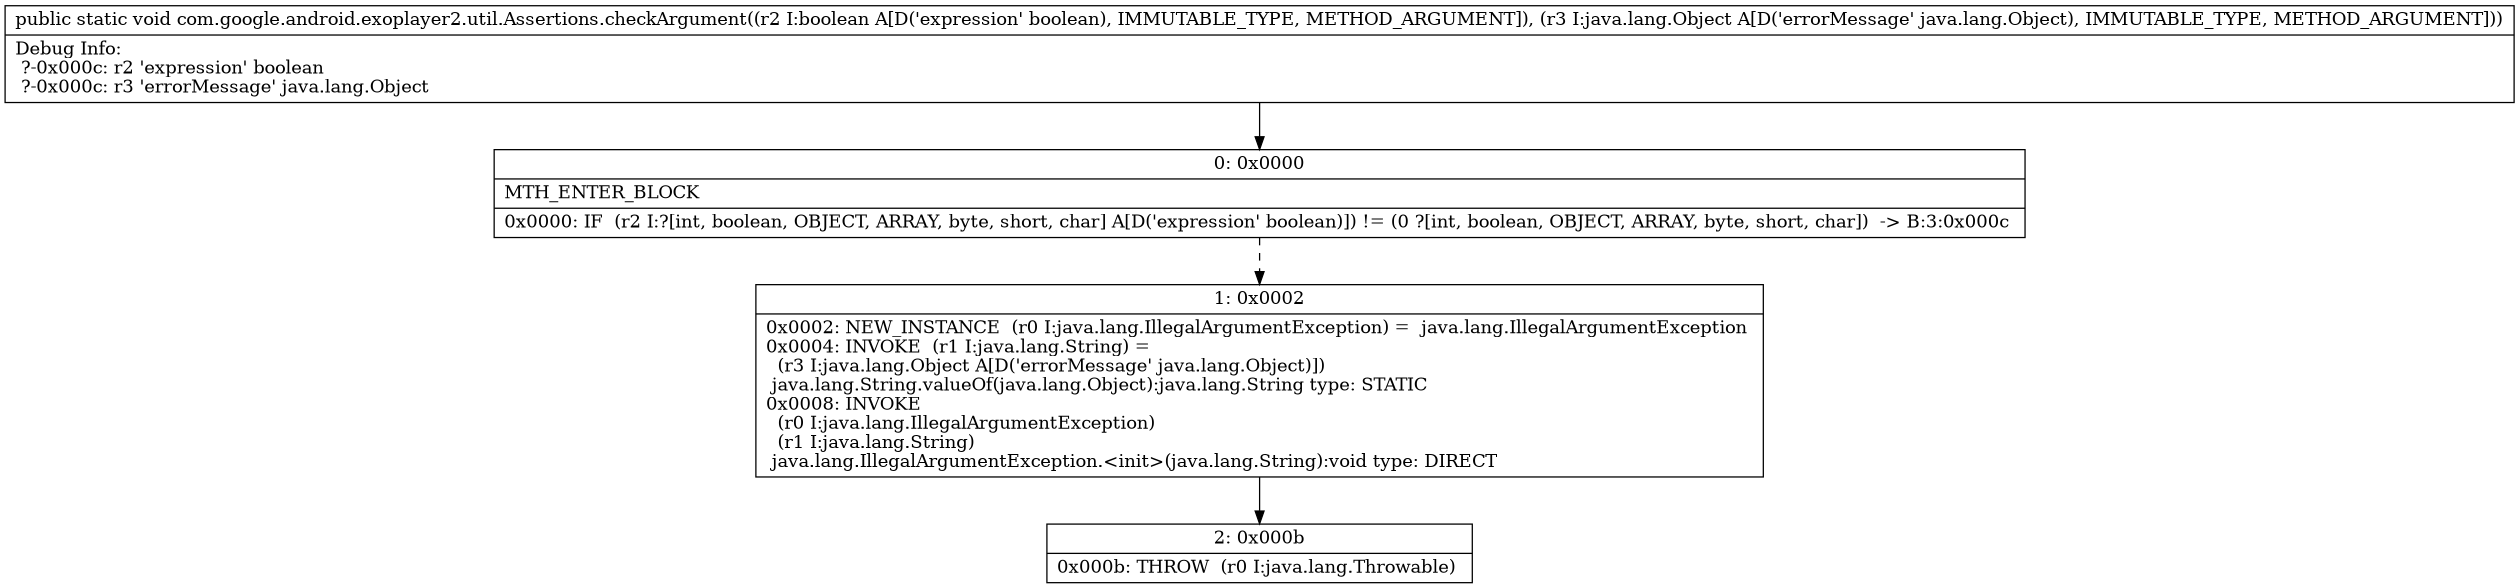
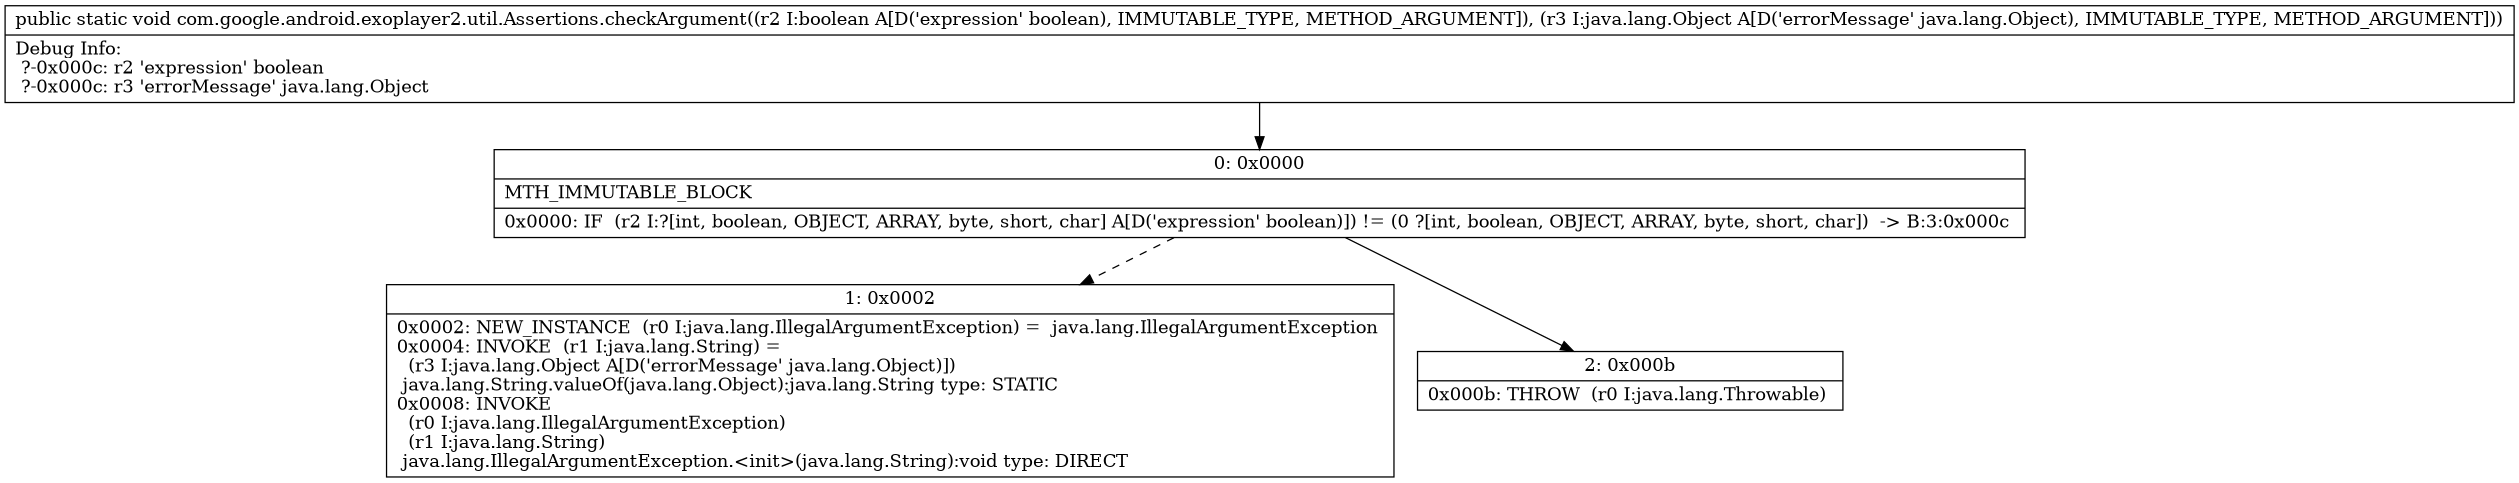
(602, 193) -> (629, 193)
(1260, 494) -> (1454, 292)
